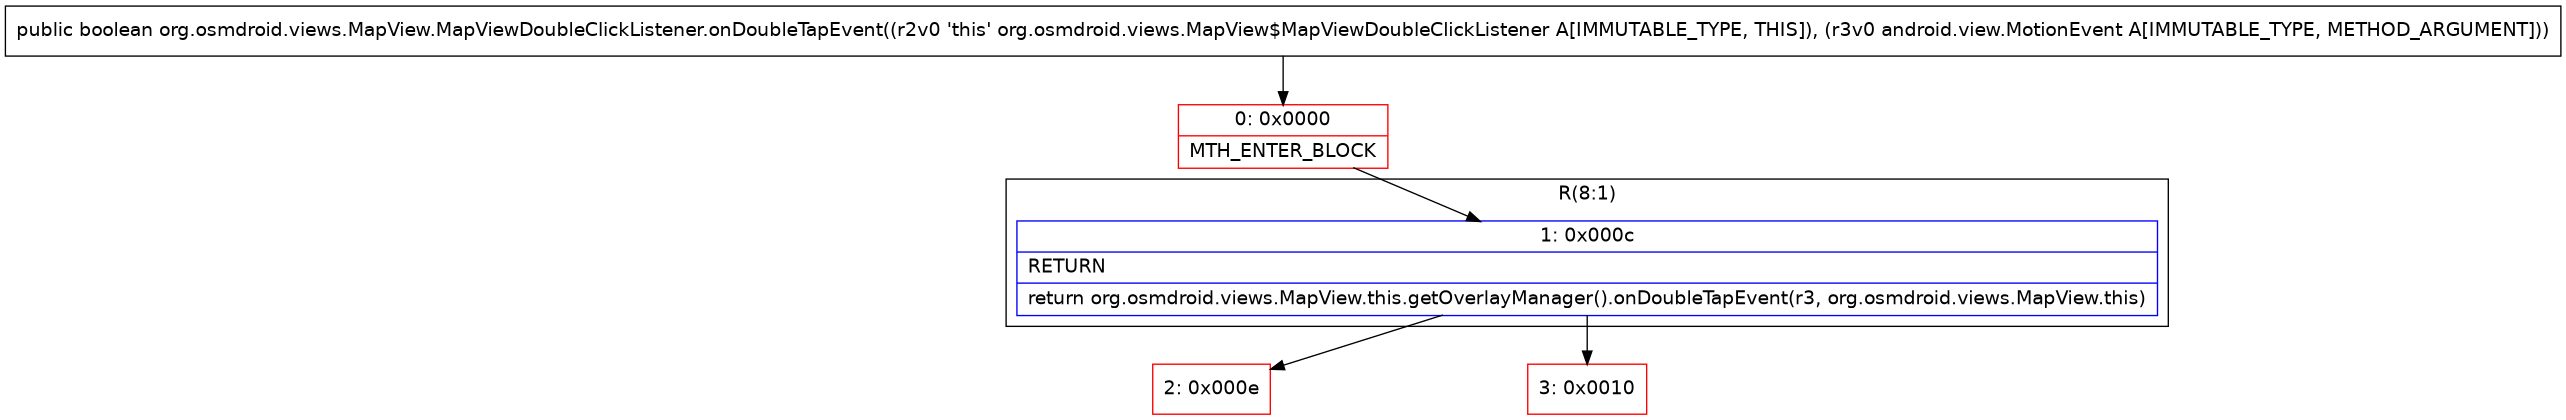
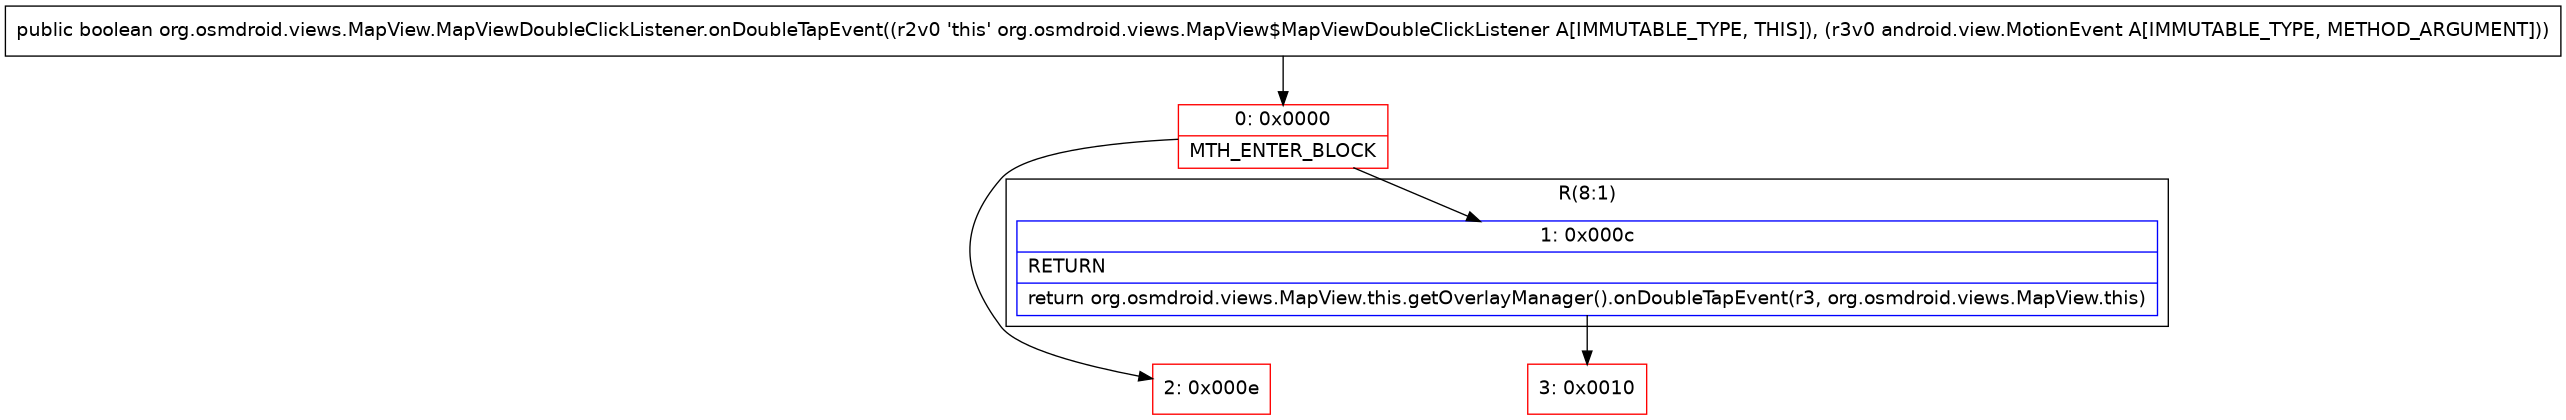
(1363, 340) -> (971, 235)
